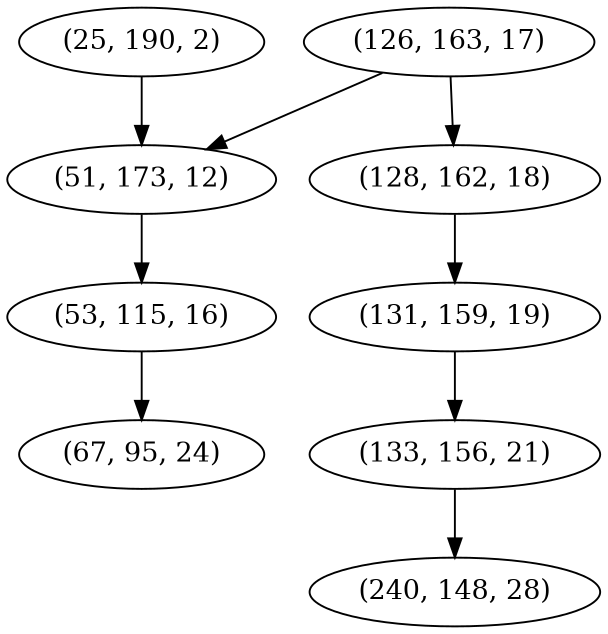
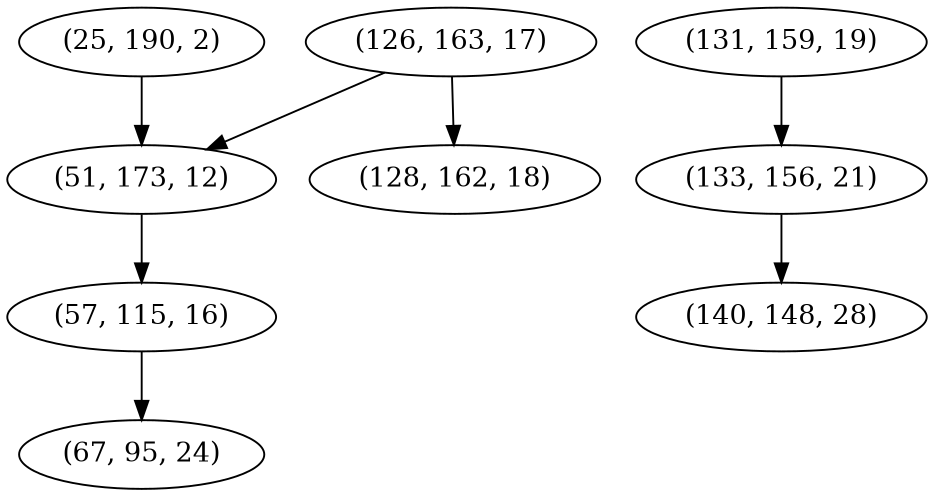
(455, 239) -> none
(142, 317) -> (142, 317)
(455, 592) -> (781, 317)
